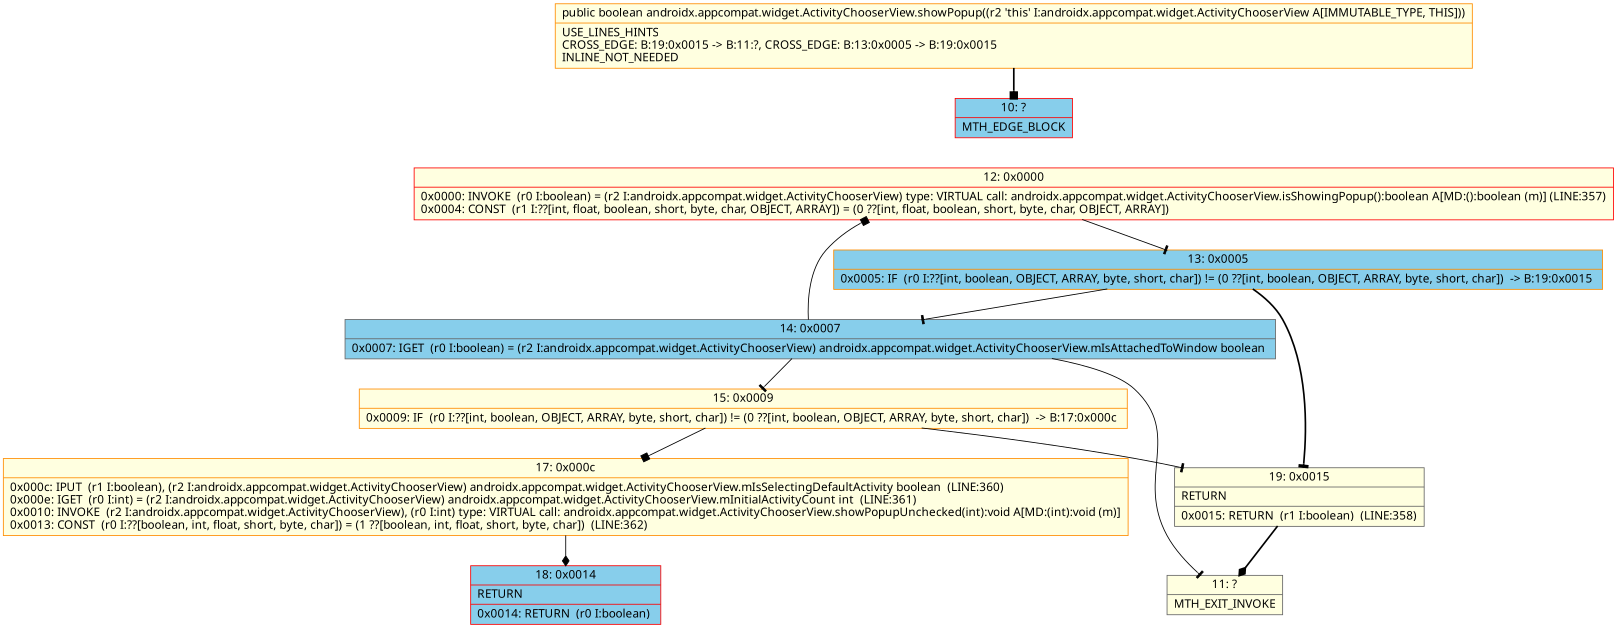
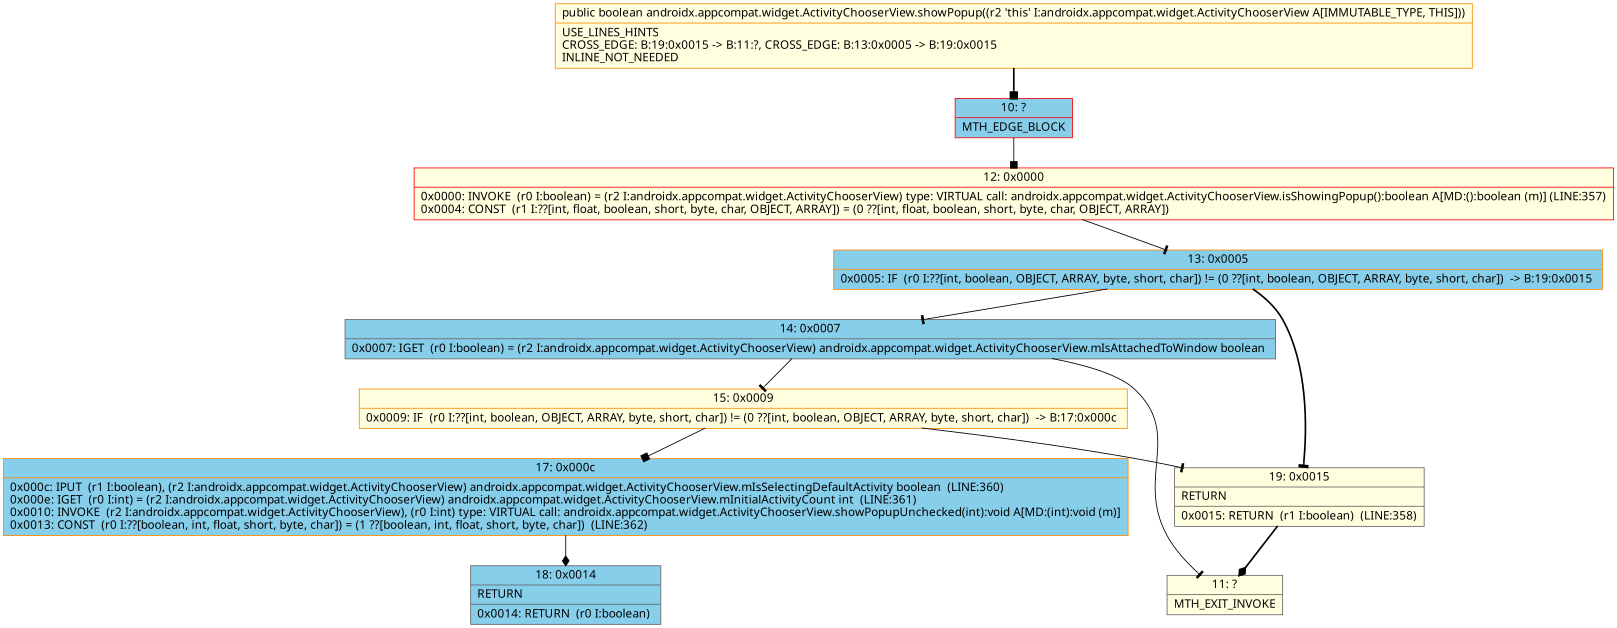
(818, 263) -> (1014, 149)
(566, 497) -> (566, 497)
(566, 595) -> (566, 595)
